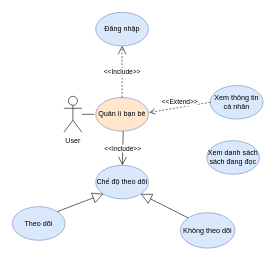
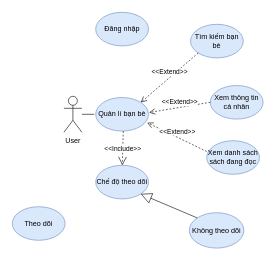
none -> (217, 41)
(122, 72) -> none
none -> (169, 78)
(122, 114) -> (122, 114)
(123, 137) -> (123, 137)
none -> (178, 137)
(75, 205) -> none
(208, 230) -> (217, 230)
